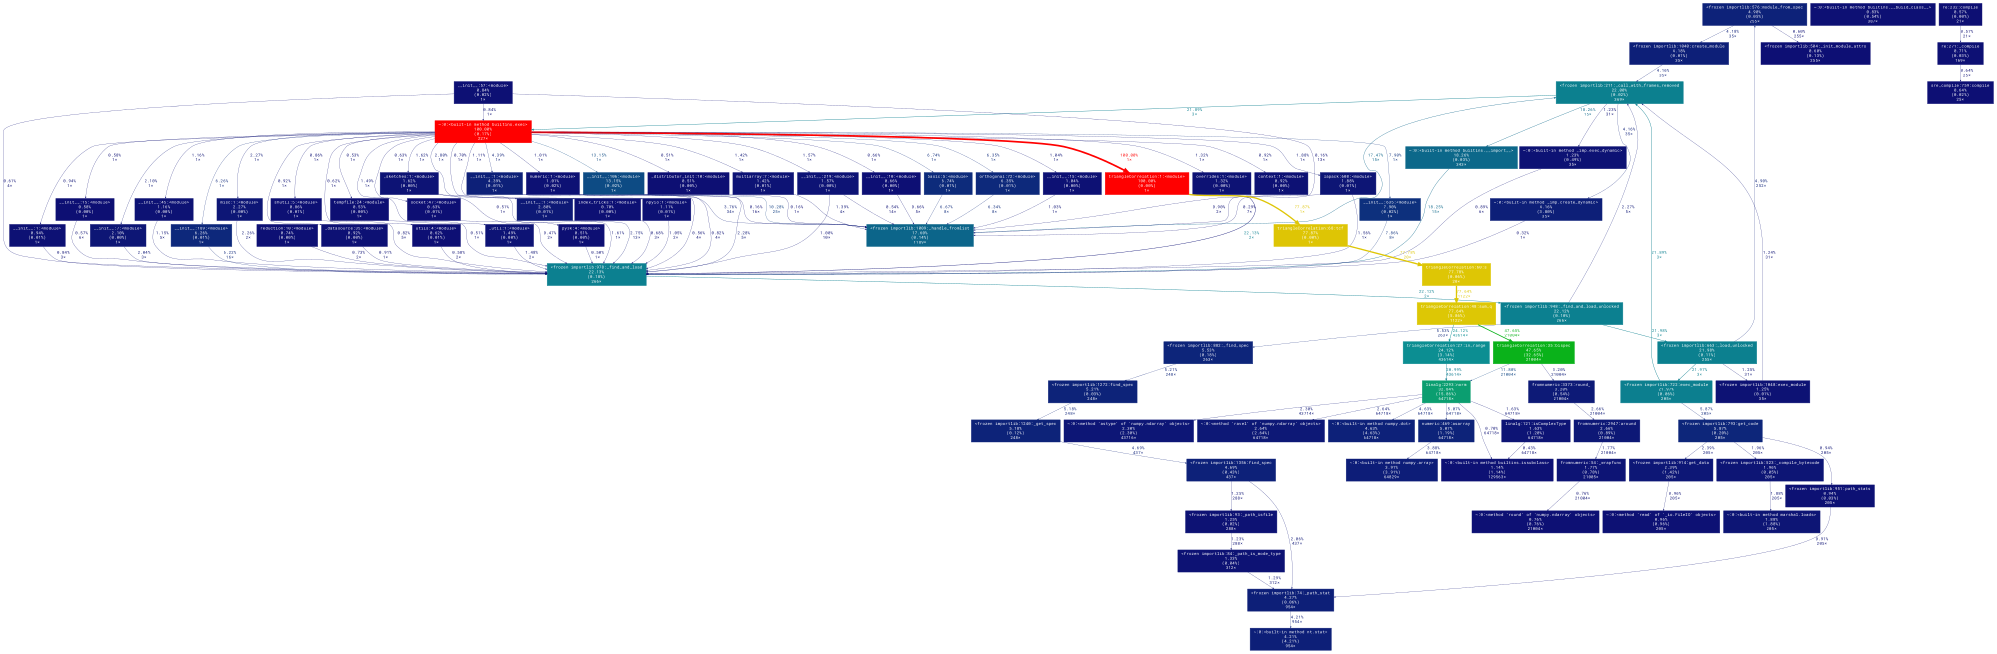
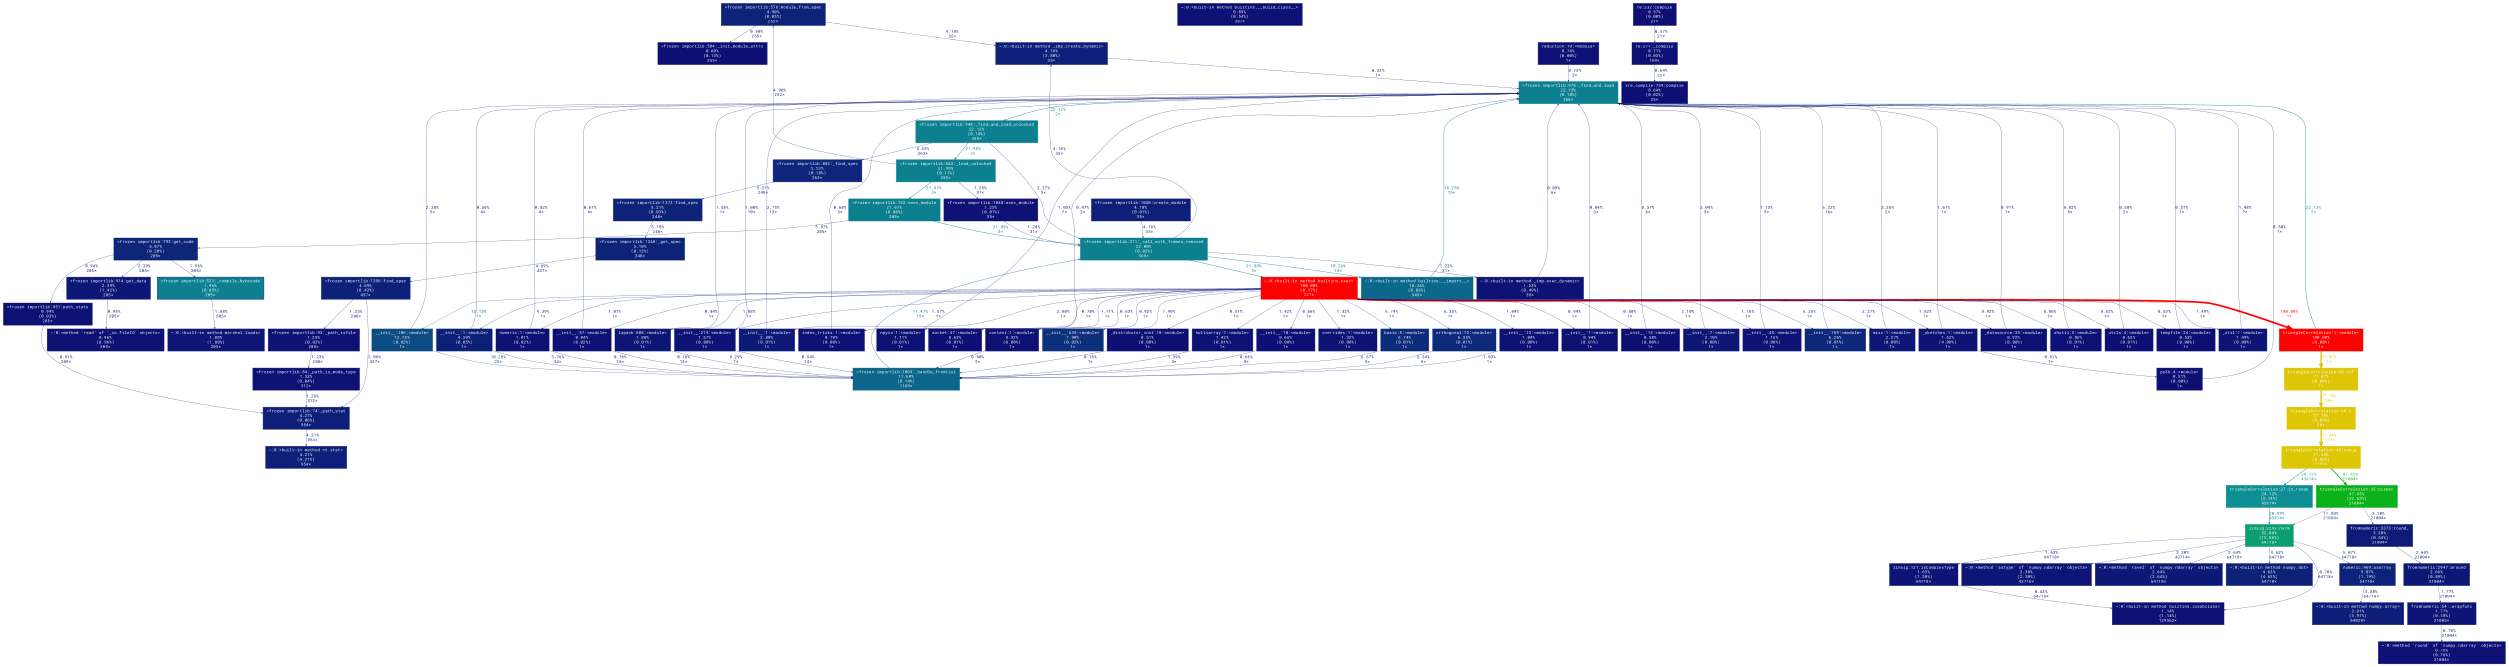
(1718, 34) -> (910, 34)
(483, 111) -> (934, 294)
(409, 184) -> (1948, 340)
(495, 184) -> (464, 340)
(995, 263) -> (2181, 105)
(1028, 273) -> none
(1770, 470) -> (211, 288)
